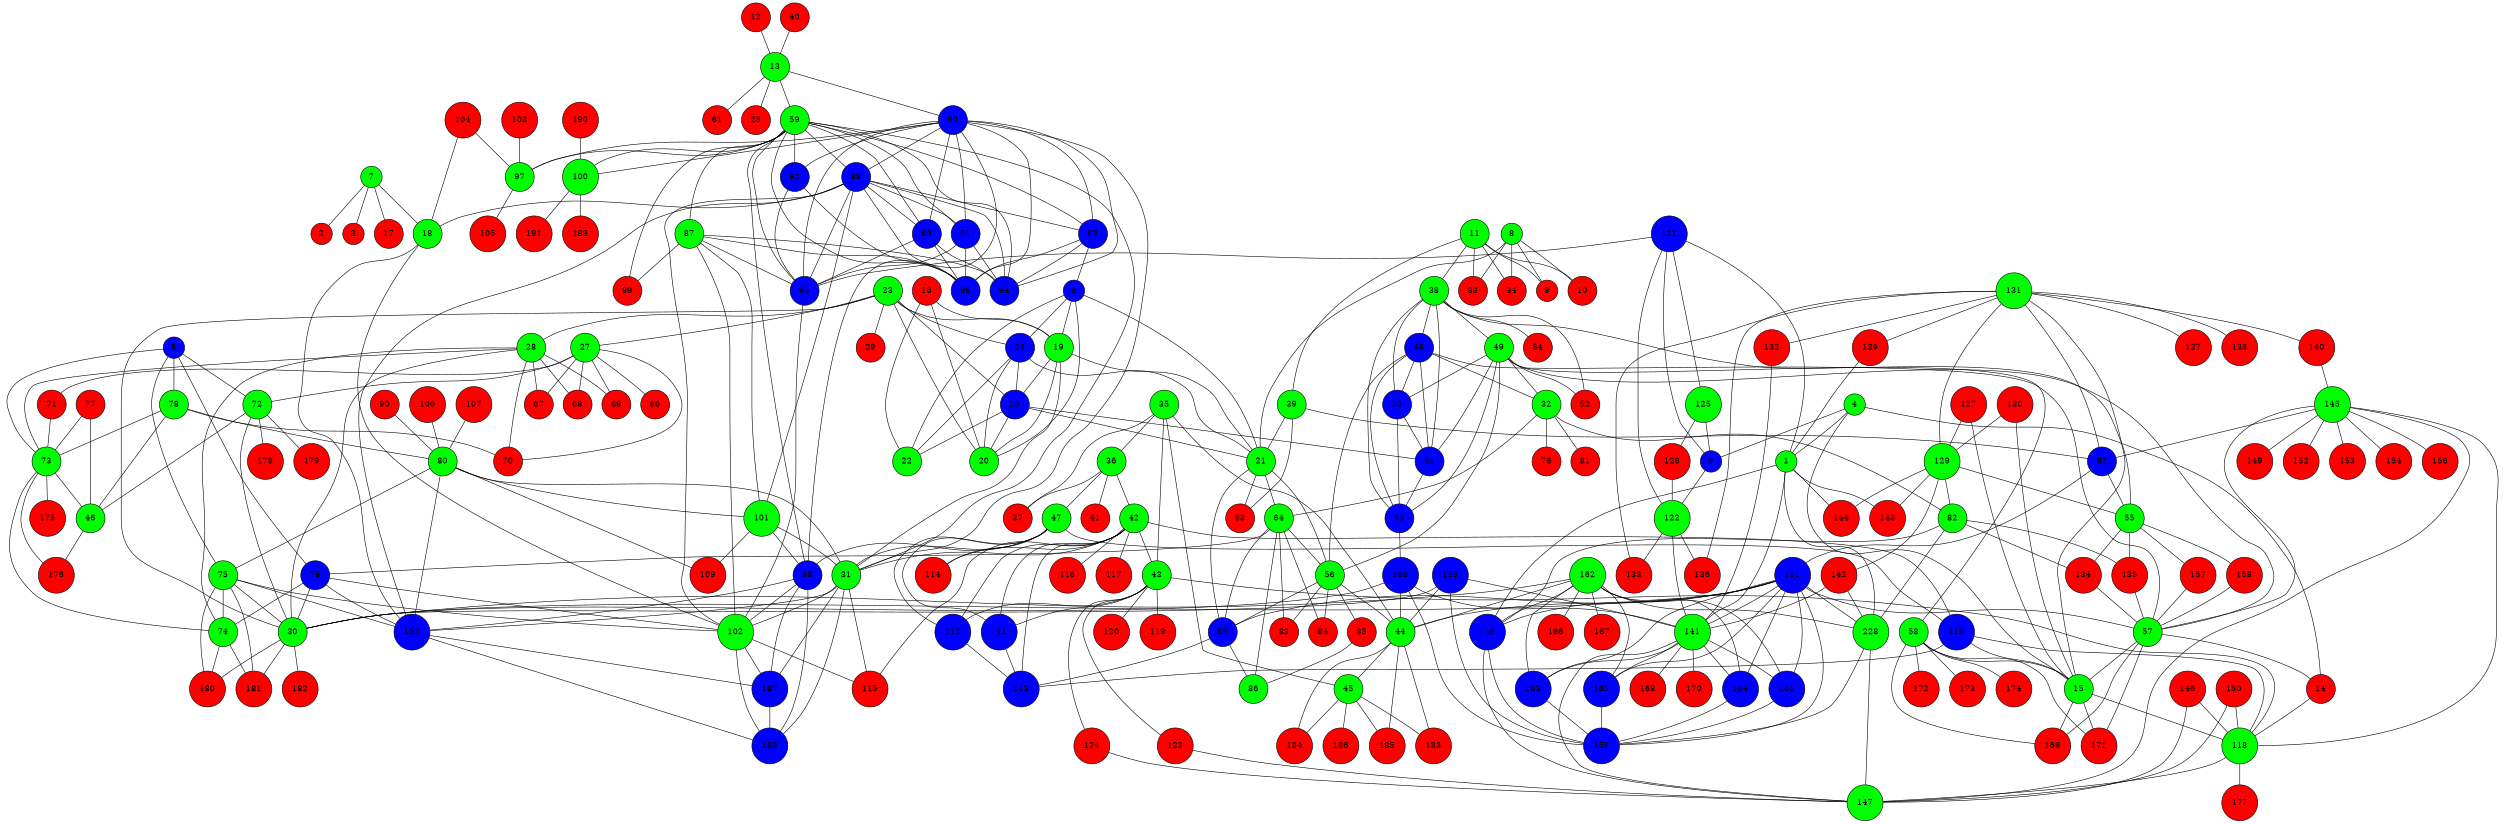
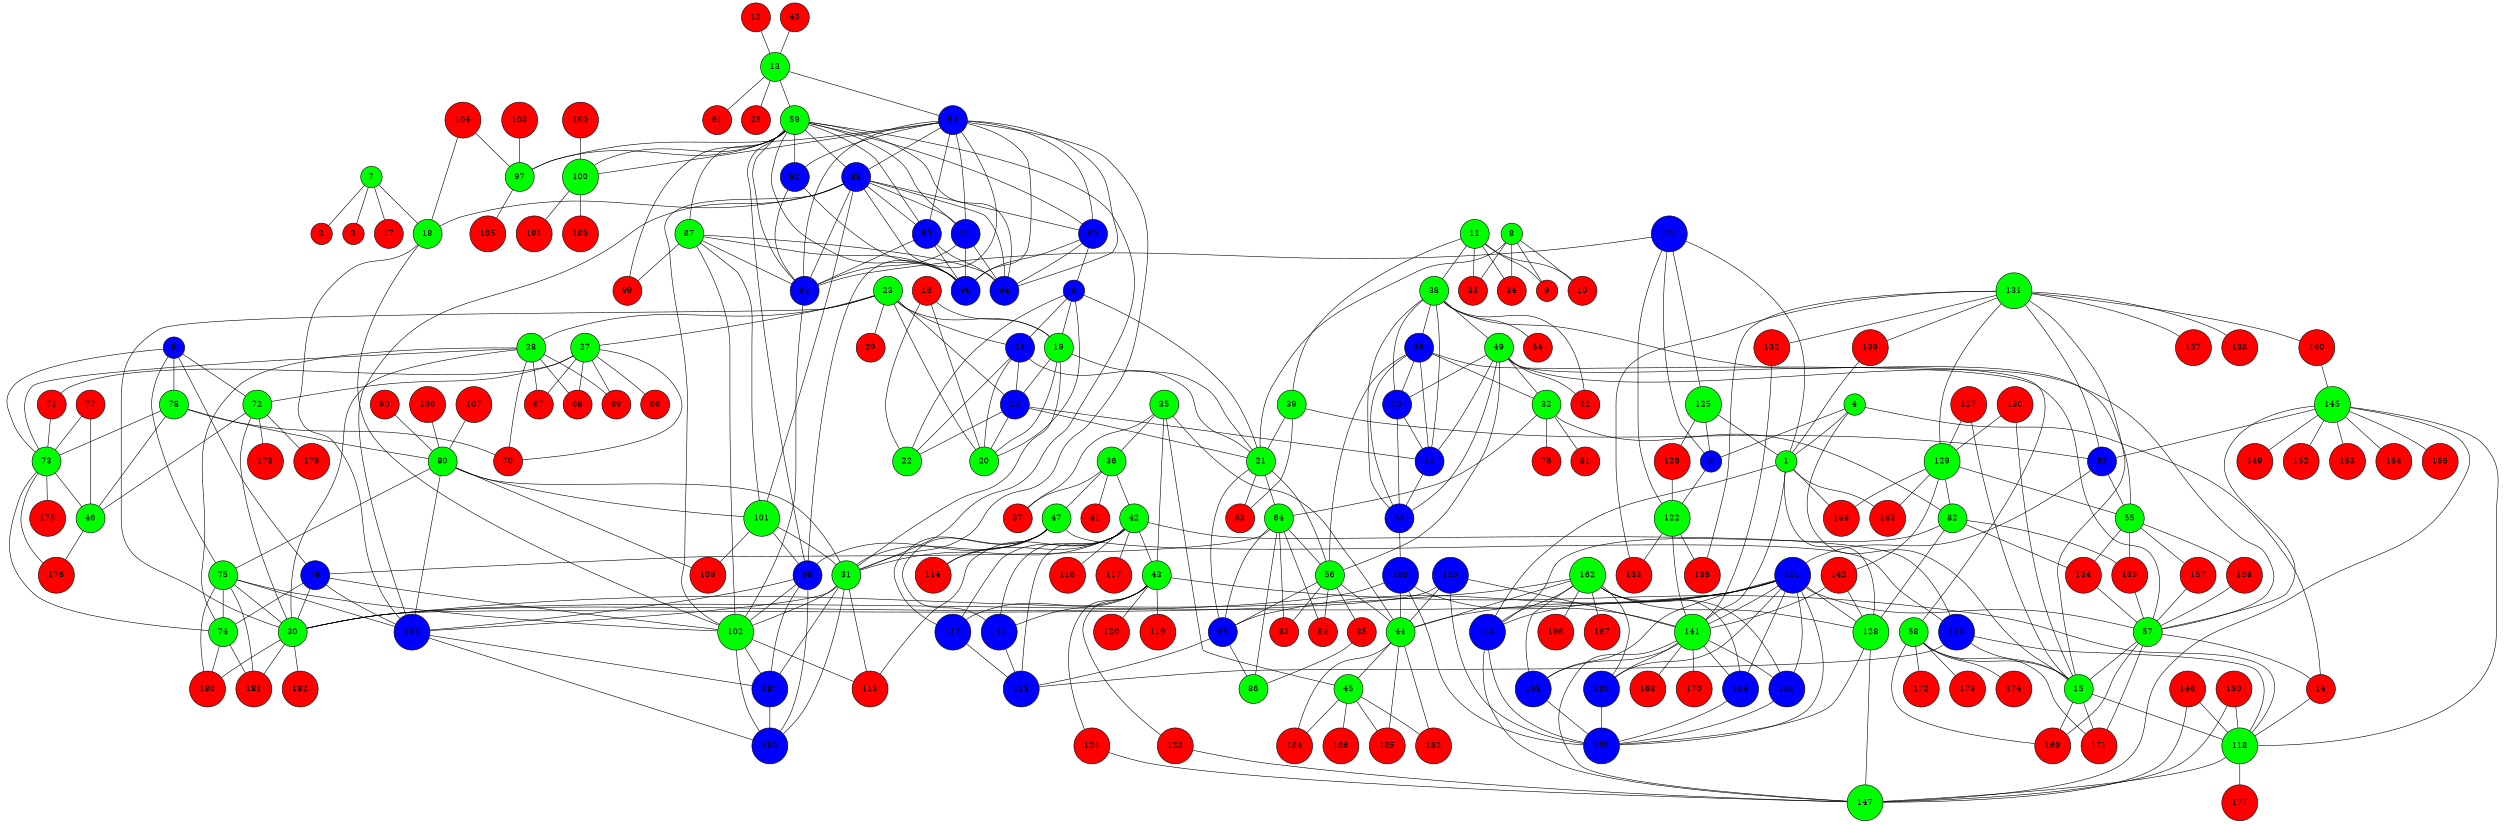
none -> (1754, 439)
(1871, 632) -> (1871, 632)
